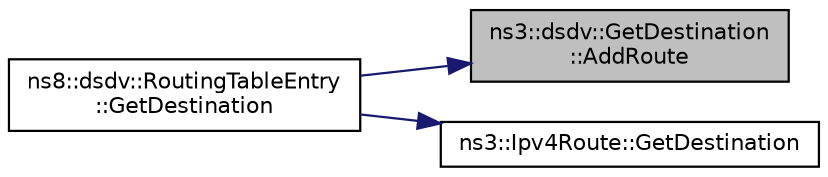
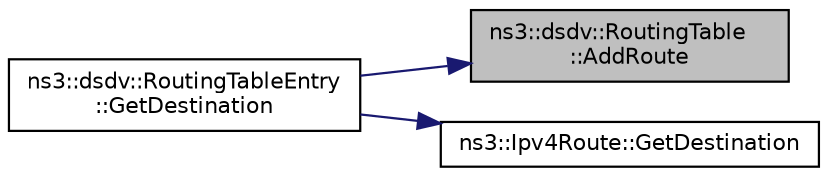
(630, 46) -> (630, 46)
(185, 95) -> (185, 95)
